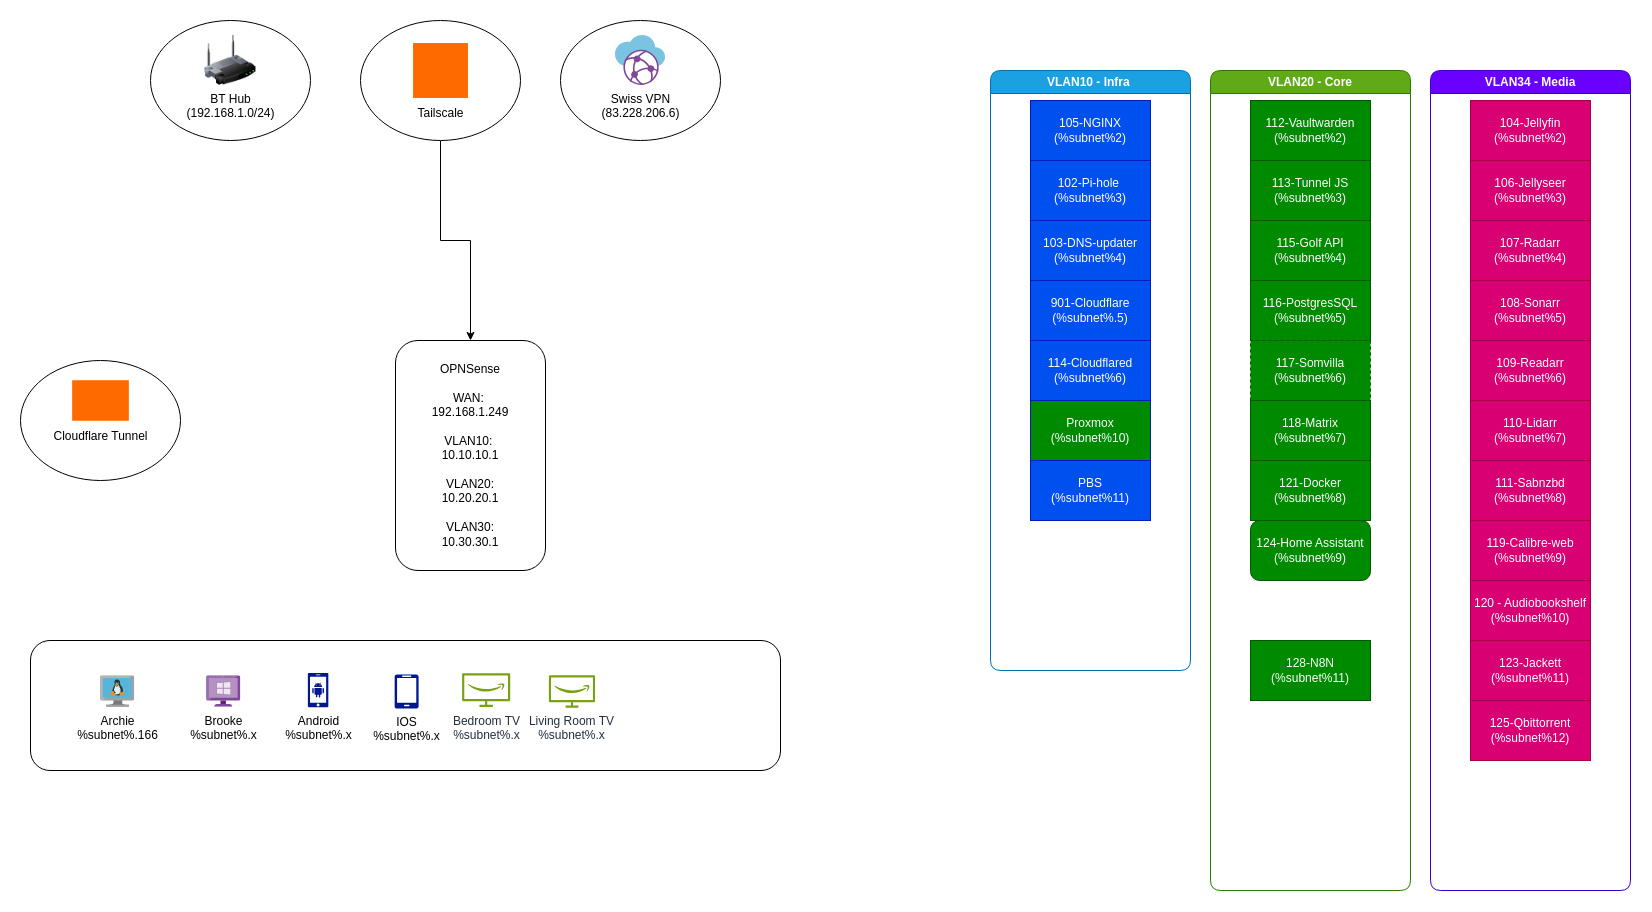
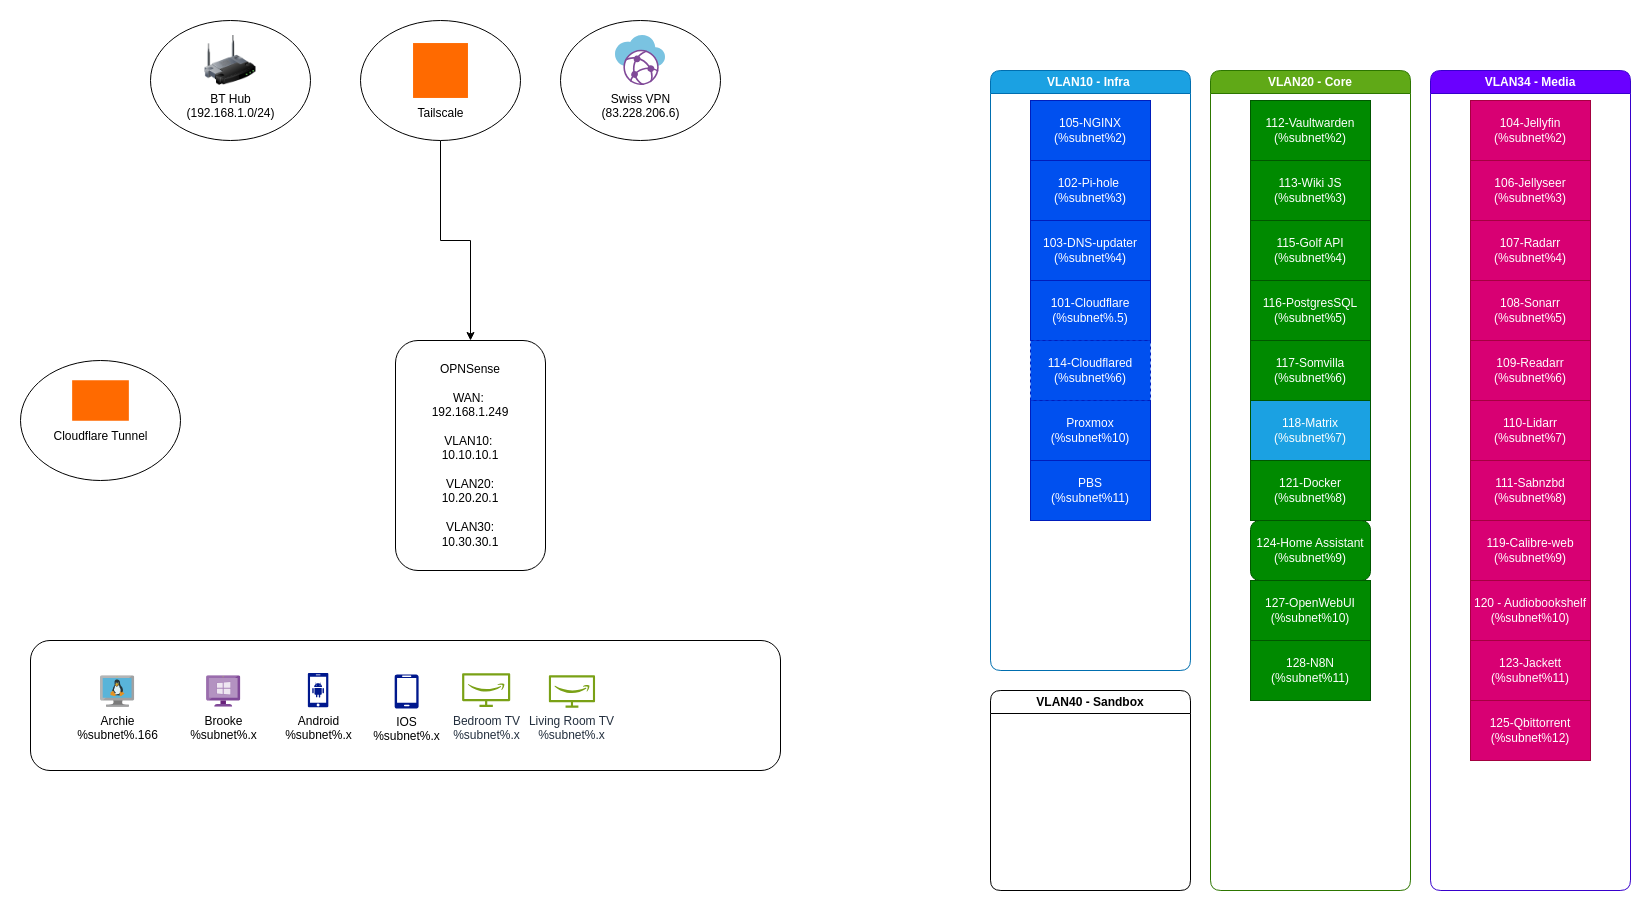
(1311, 191) -> (1311, 191)
(1091, 311) -> (1091, 311)
(1091, 371) -> (1091, 371)
(1311, 371) -> (1311, 371)
(1091, 431) -> (1091, 431)
(1311, 431) -> (1311, 431)
none -> (1311, 611)
none -> (1091, 791)
